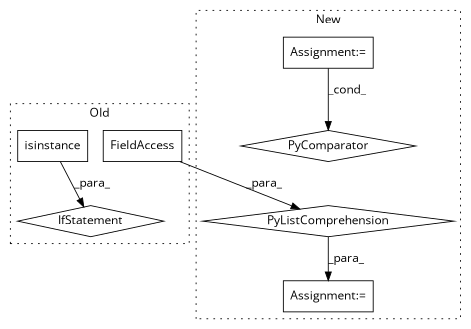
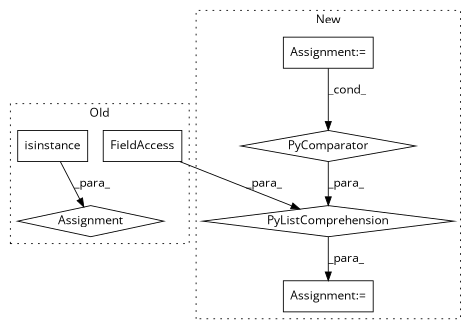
none -> (328, 179)
(91, 221) -> (91, 221)
